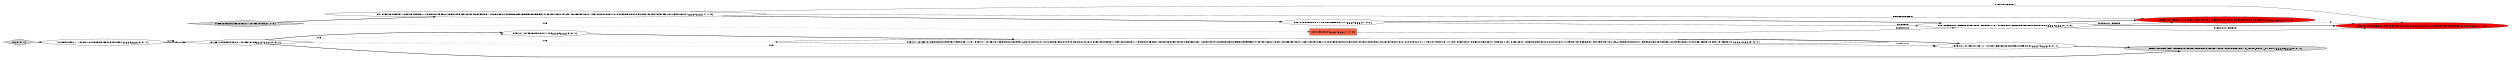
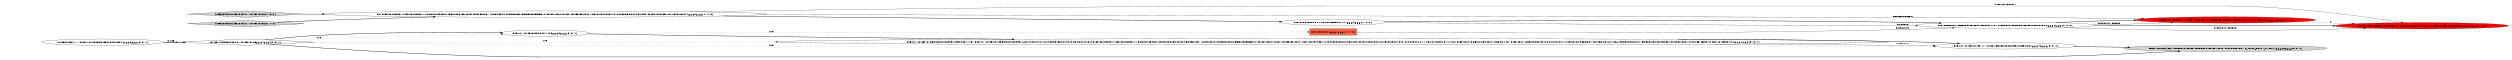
none -> (246, 14)
(802, 28) -> (948, 33)
(19, 42) -> none
